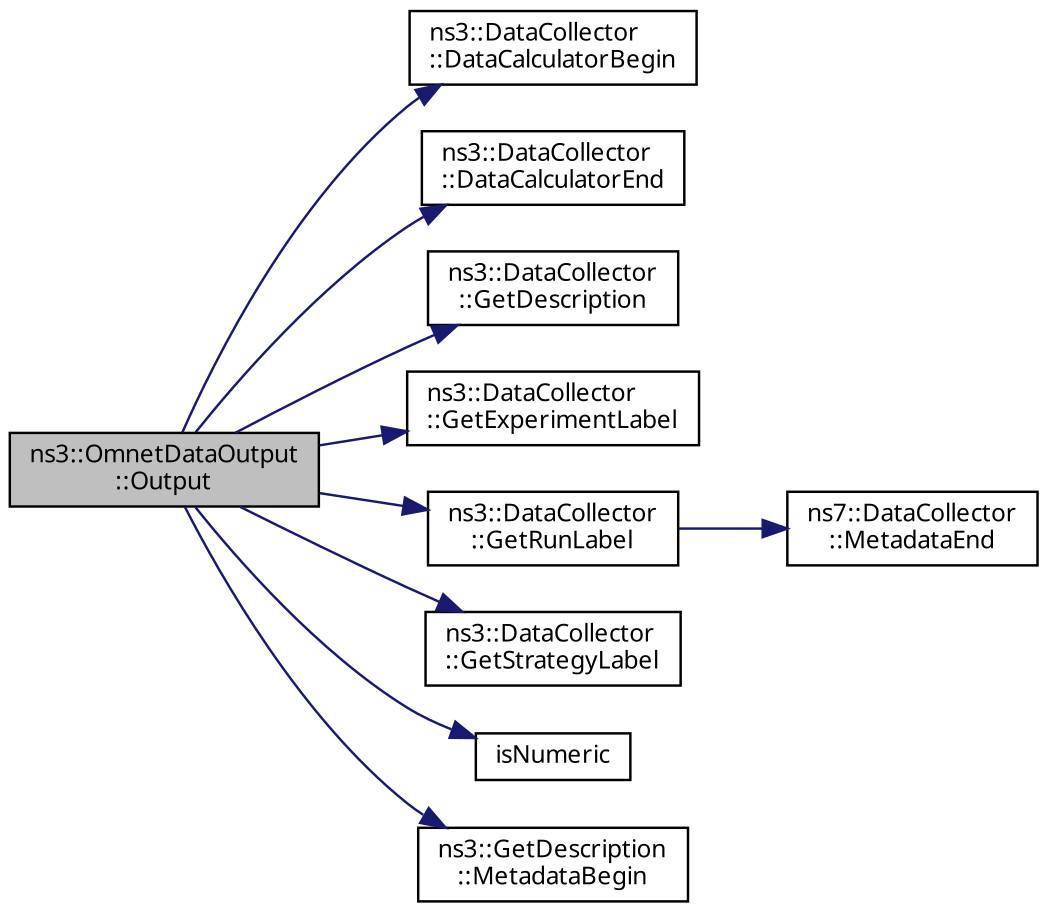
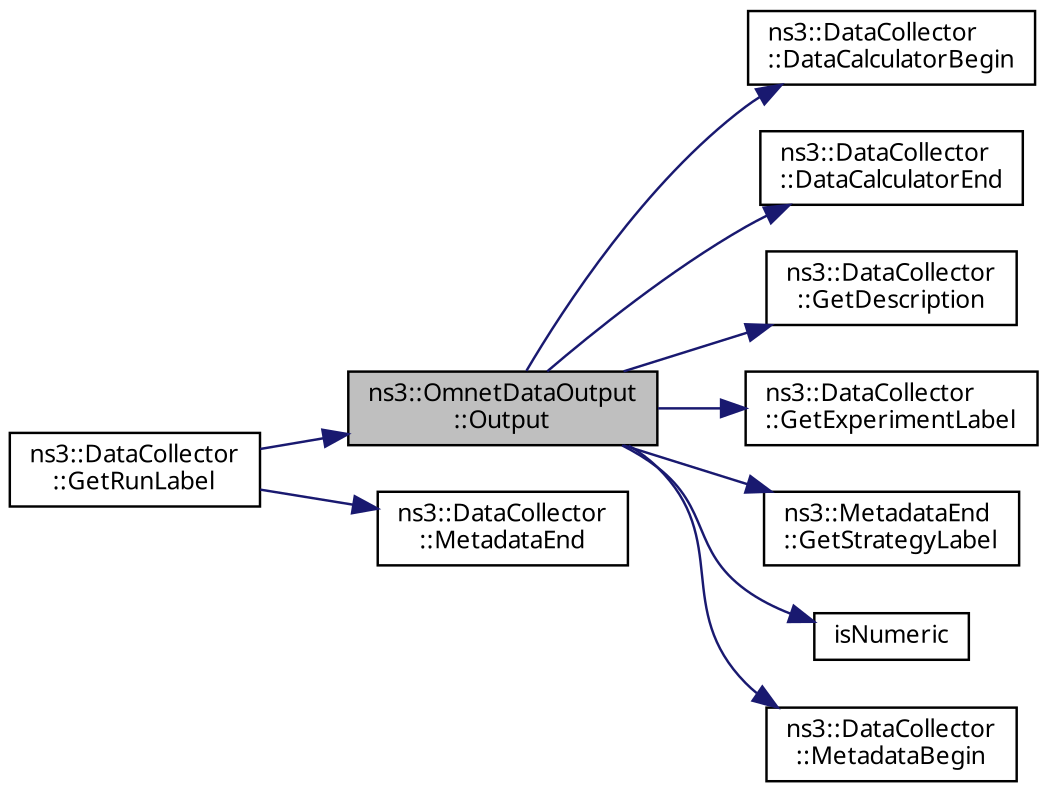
(361, 500) -> (292, 444)
(912, 529) -> (503, 529)
(553, 649) -> (892, 529)
(553, 865) -> (892, 744)
